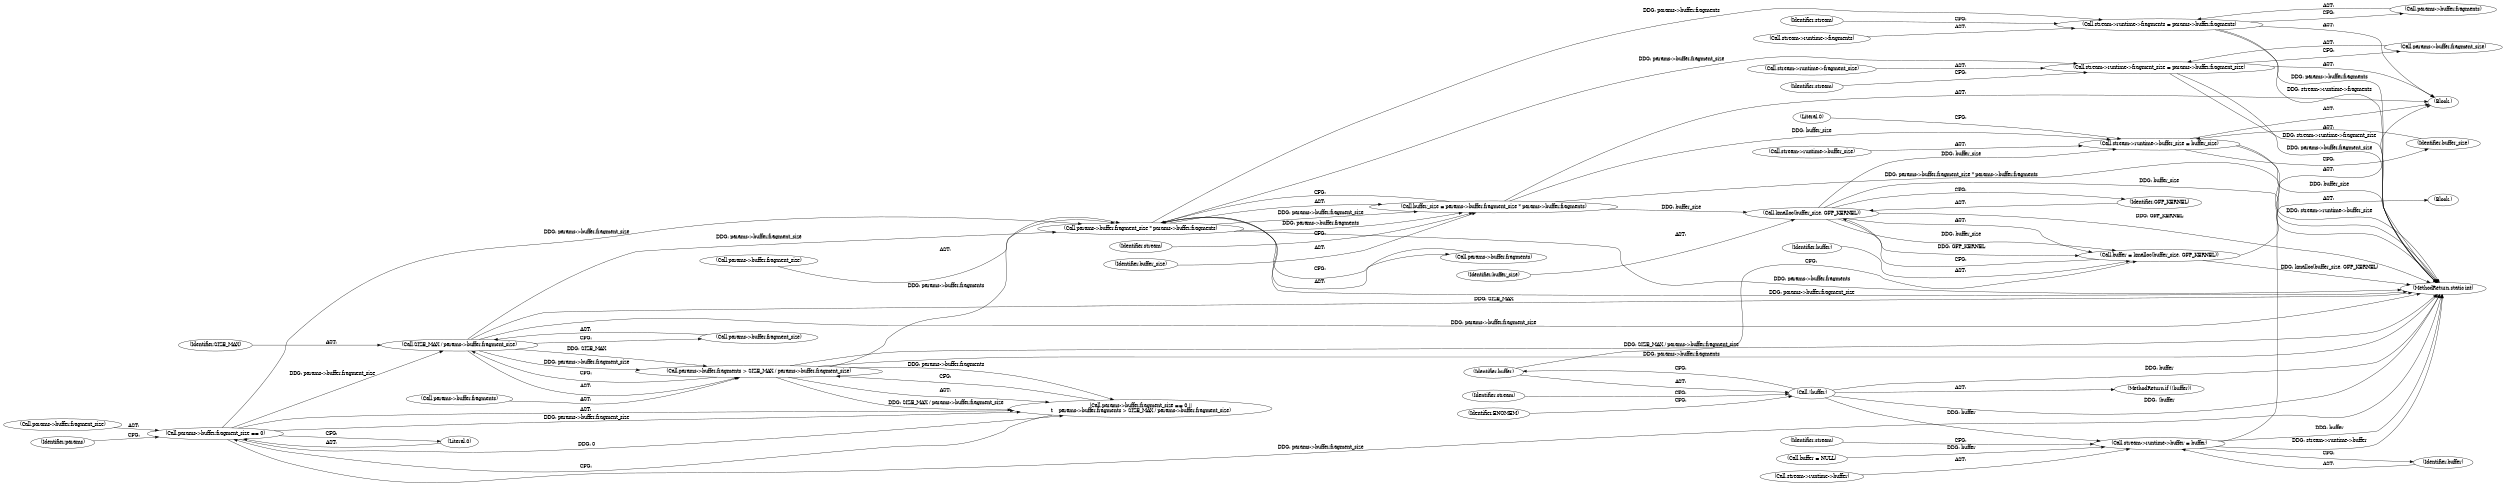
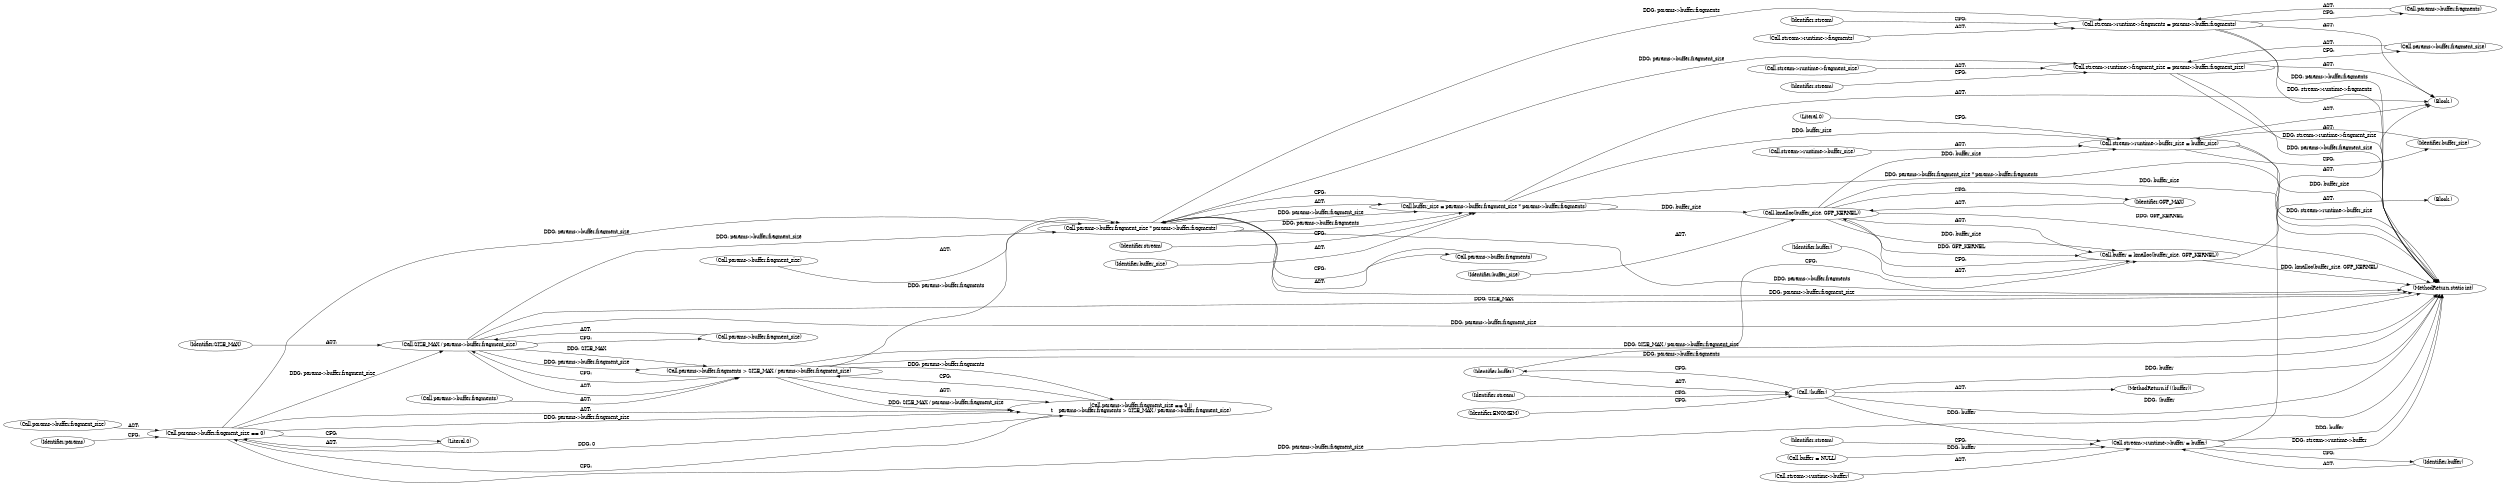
(2159, 203) -> (2159, 203)
